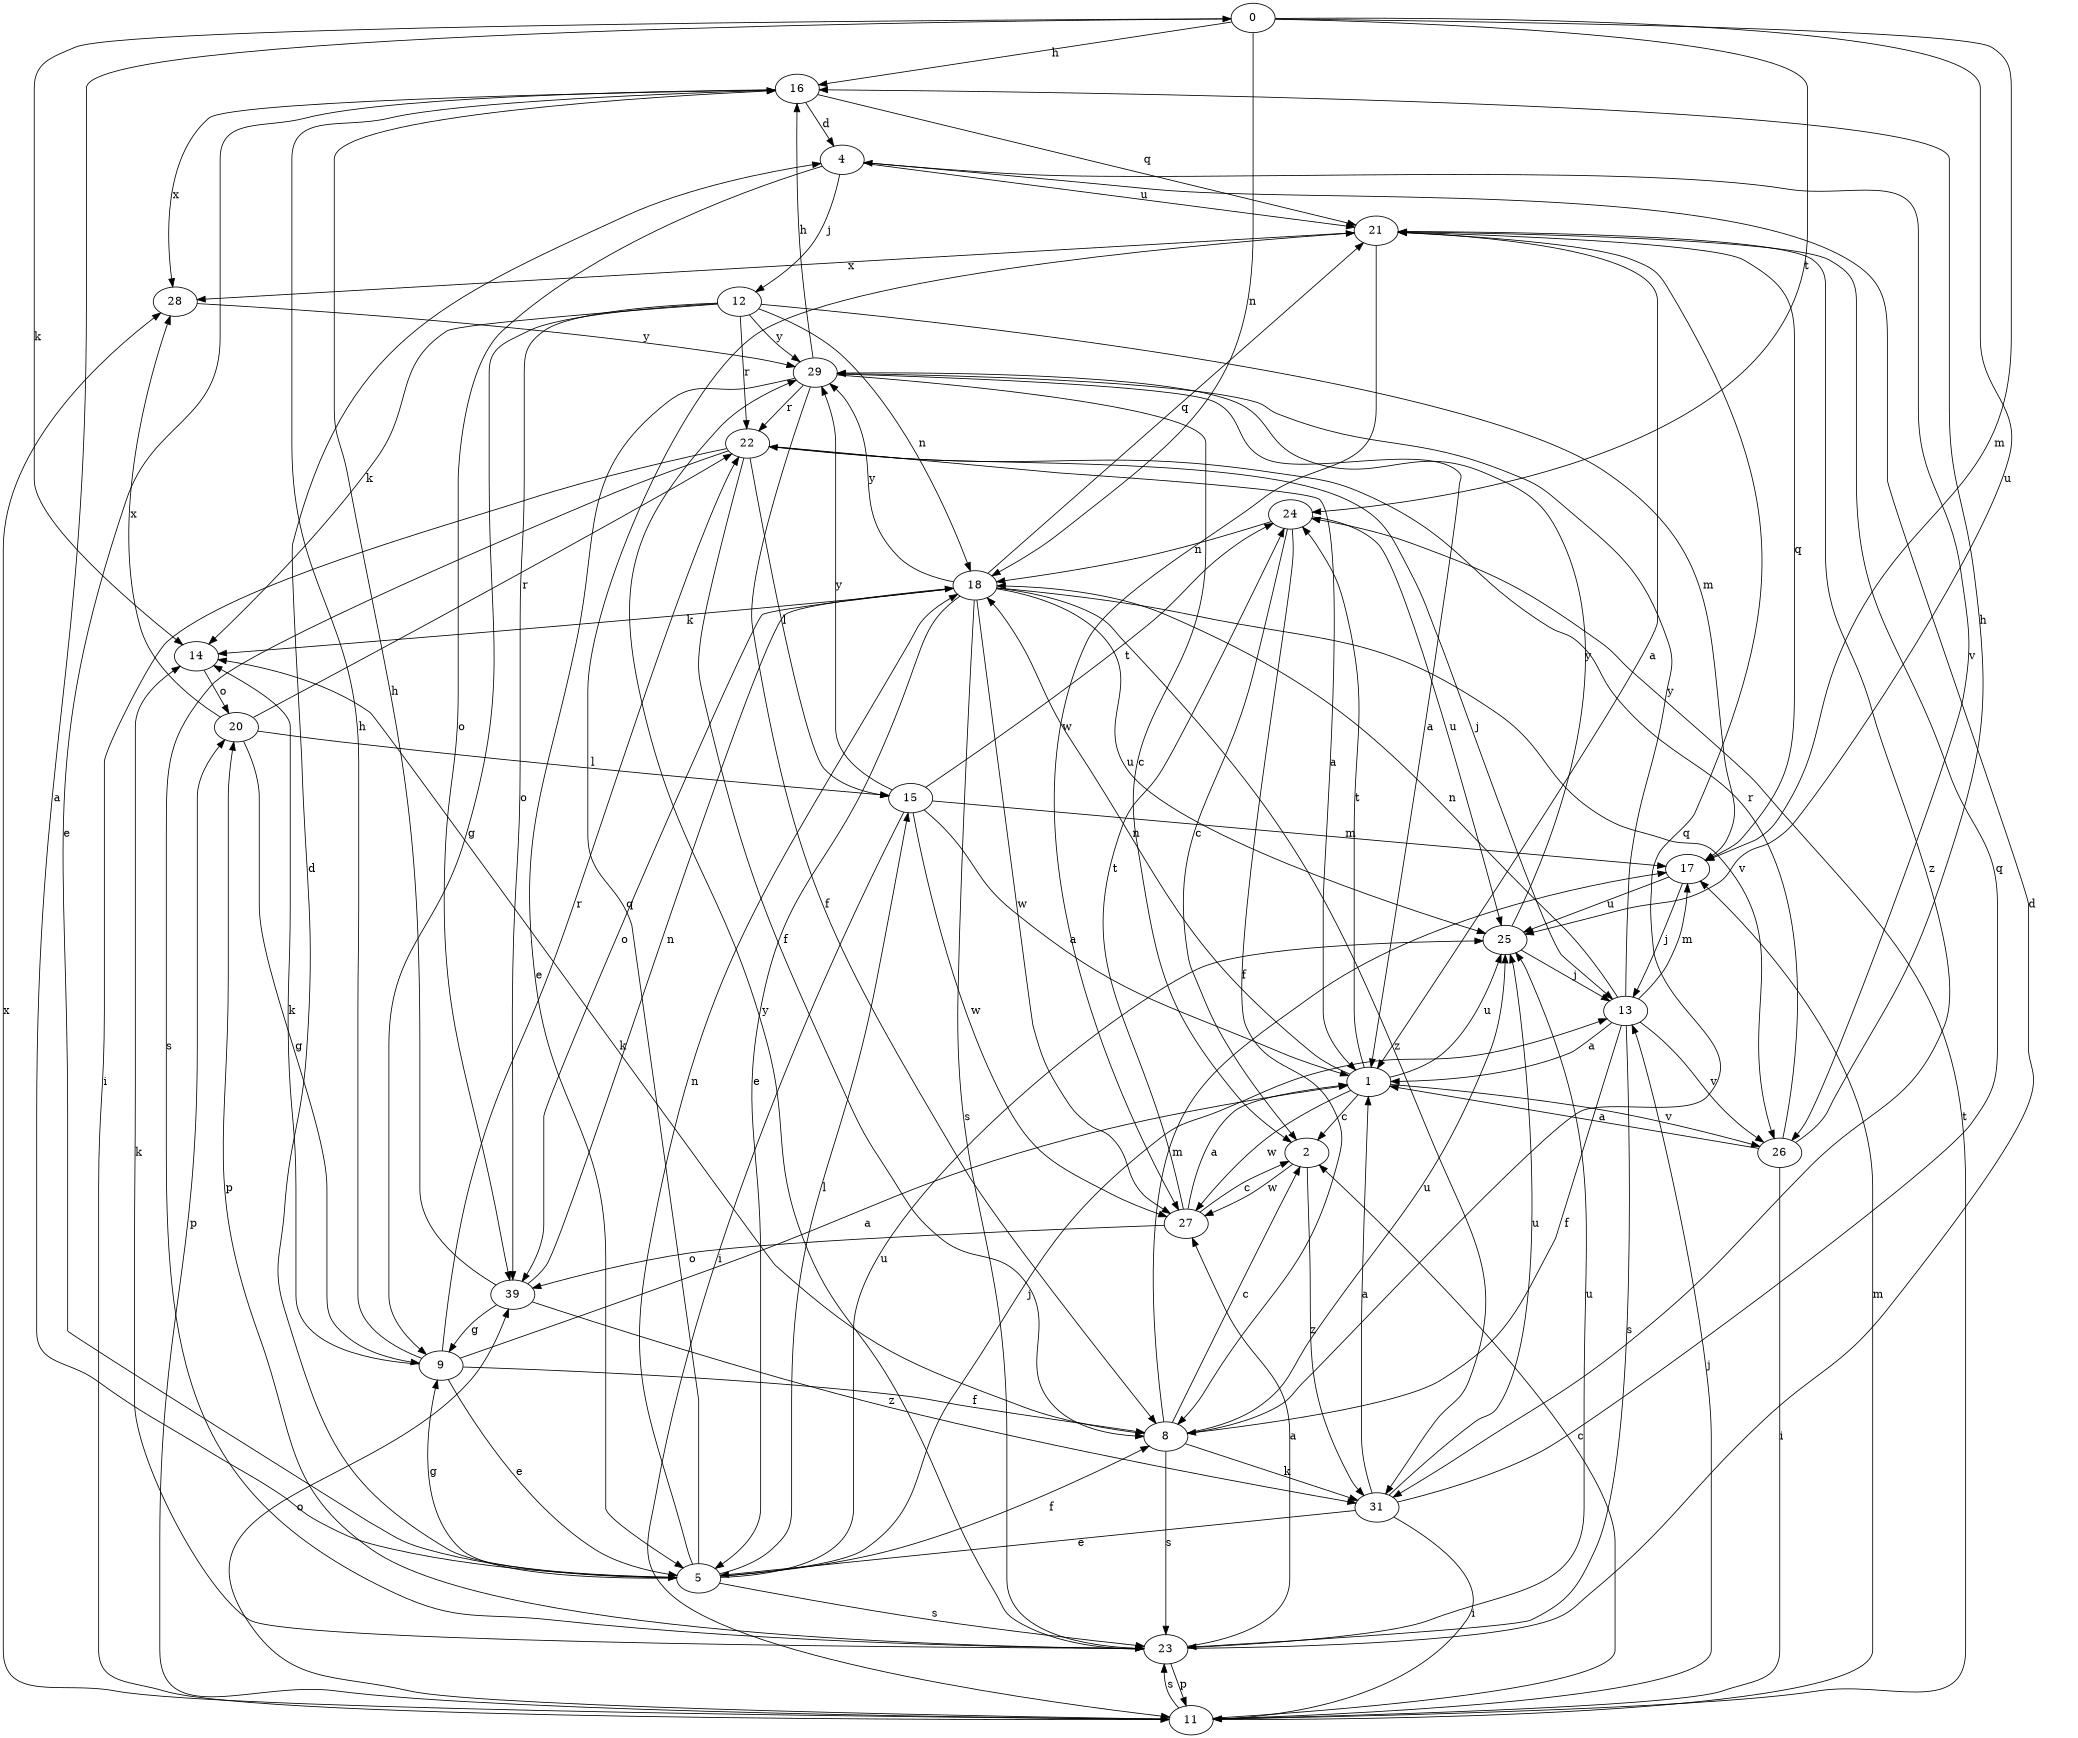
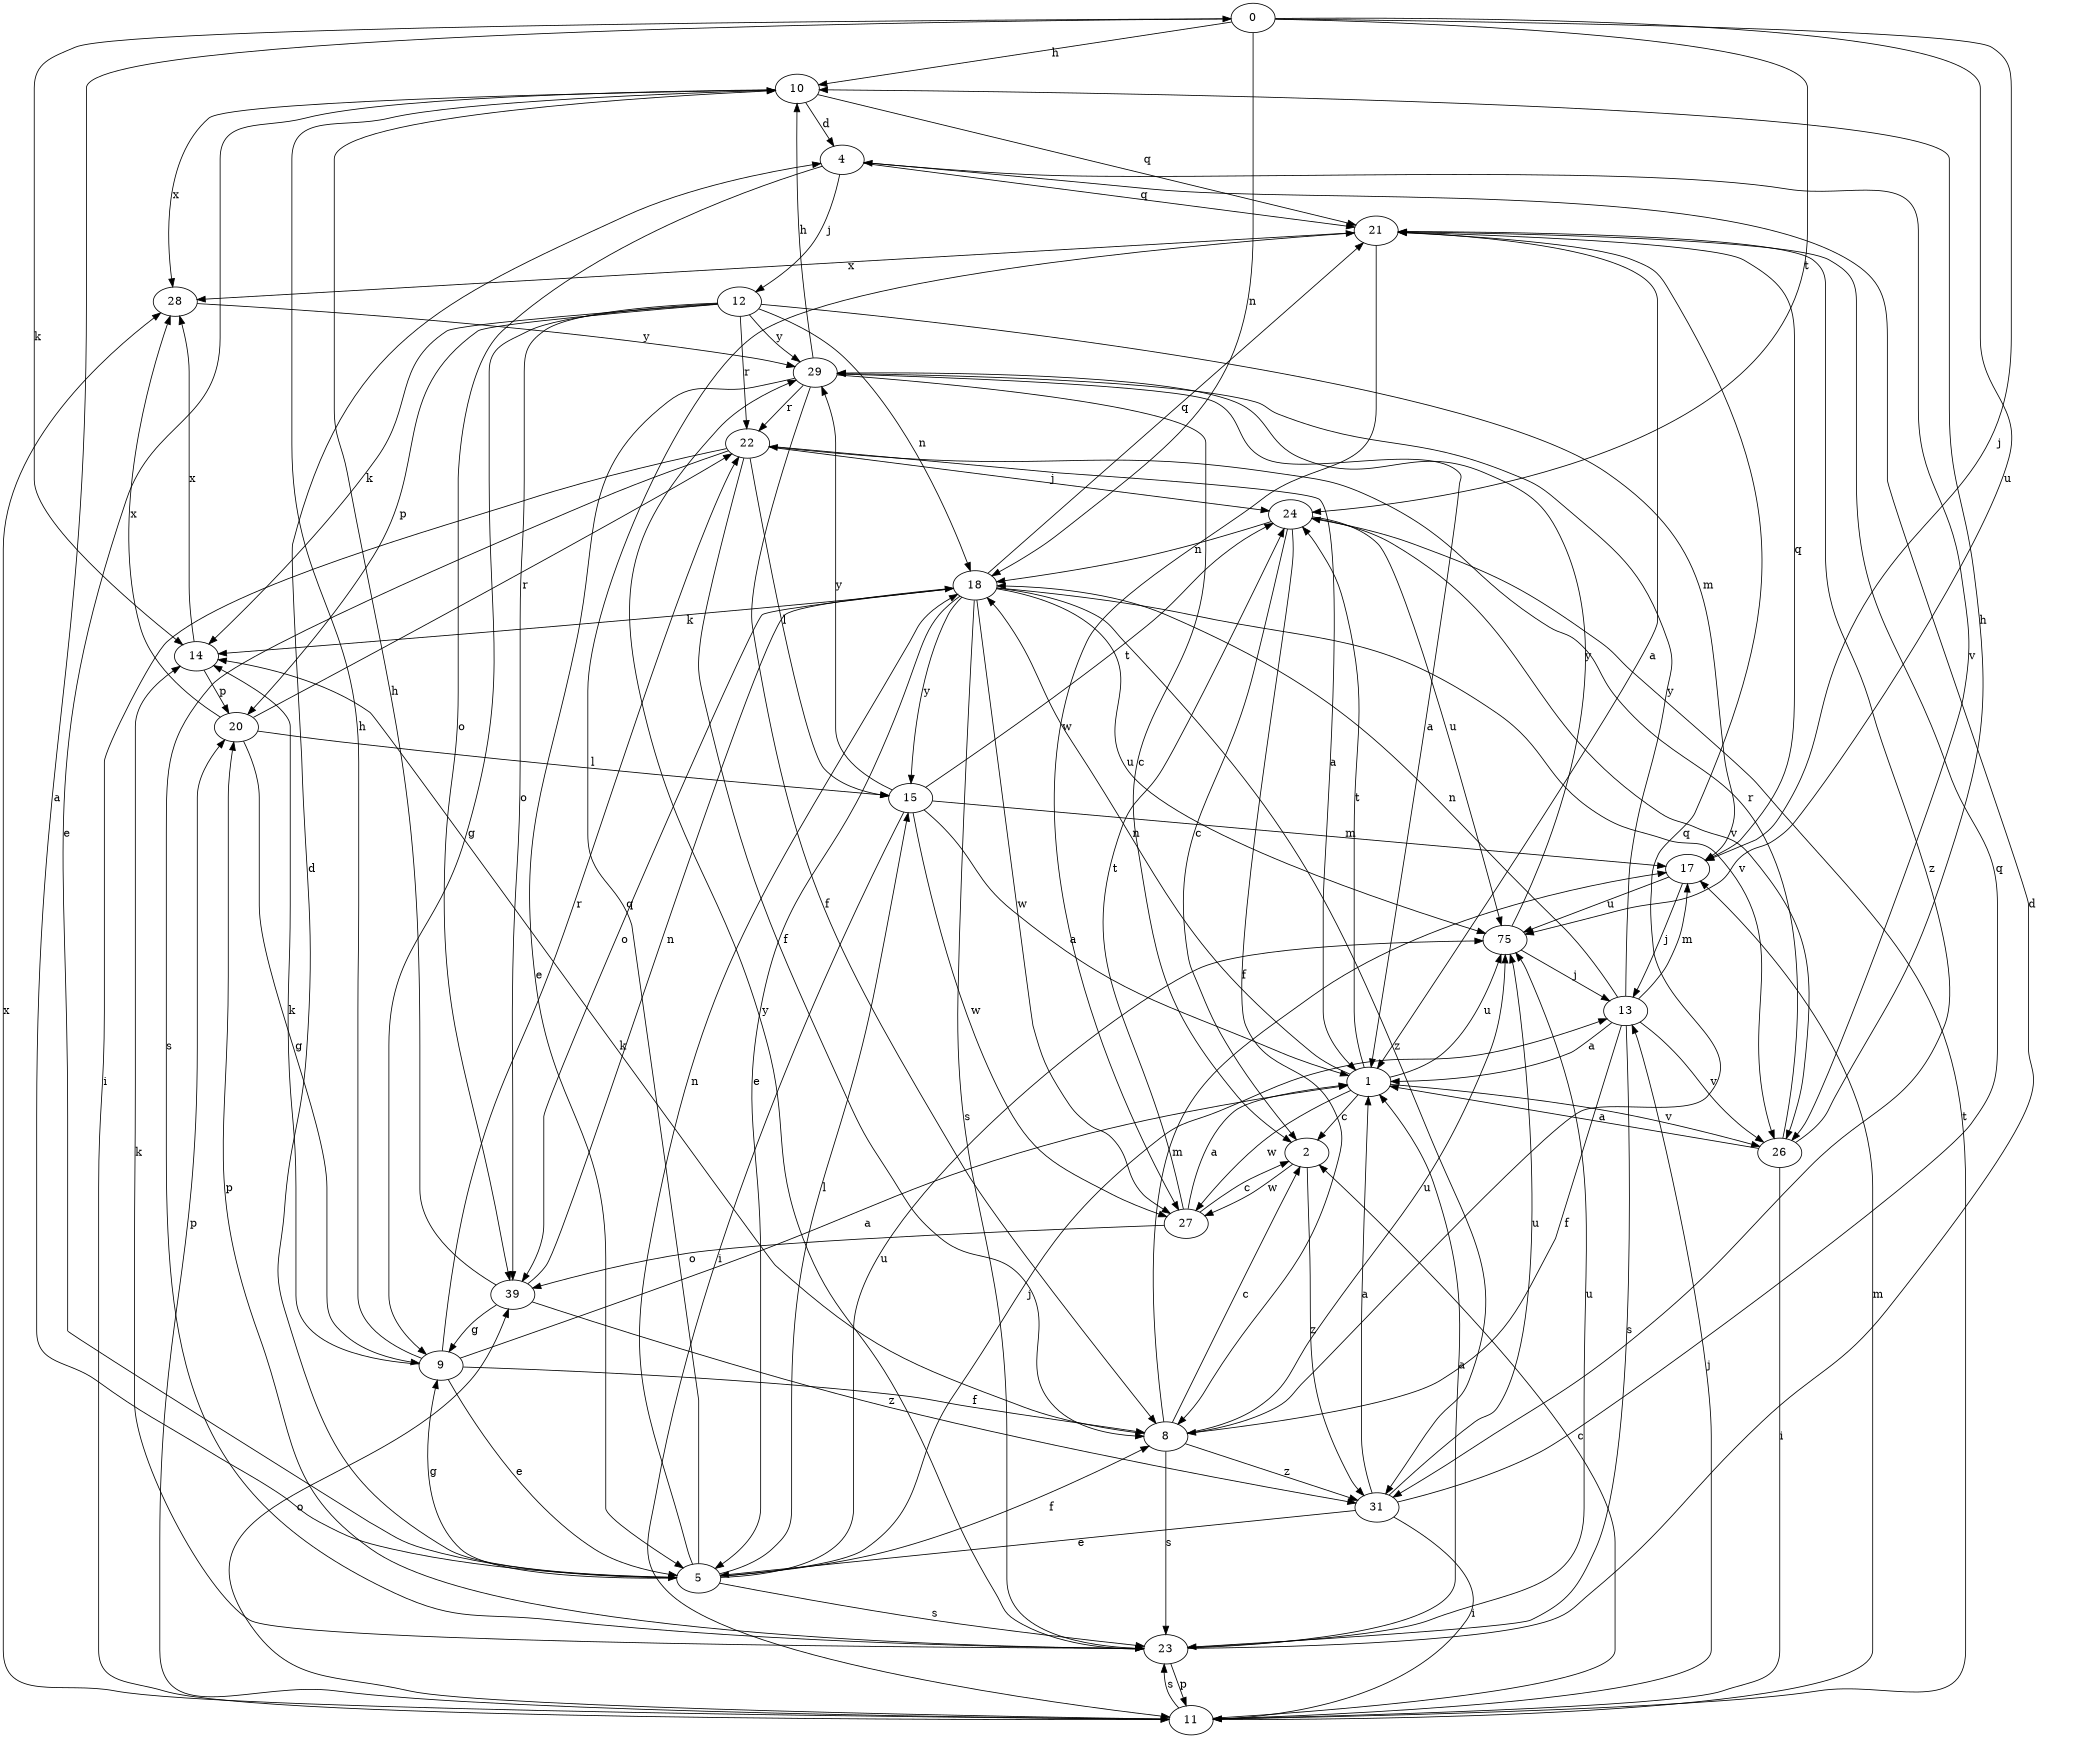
(797, 89) -> (797, 89)
(1145, 195) -> (1145, 195)
none -> (419, 413)
(2000, 444) -> (2000, 444)
none -> (189, 483)
(1341, 498) -> (1015, 478)
(871, 504) -> (924, 682)
(223, 692) -> (223, 692)
none -> (1631, 791)
(1505, 940) -> (1505, 940)
(1290, 1466) -> (1455, 1475)
(1287, 1472) -> (1287, 1472)
